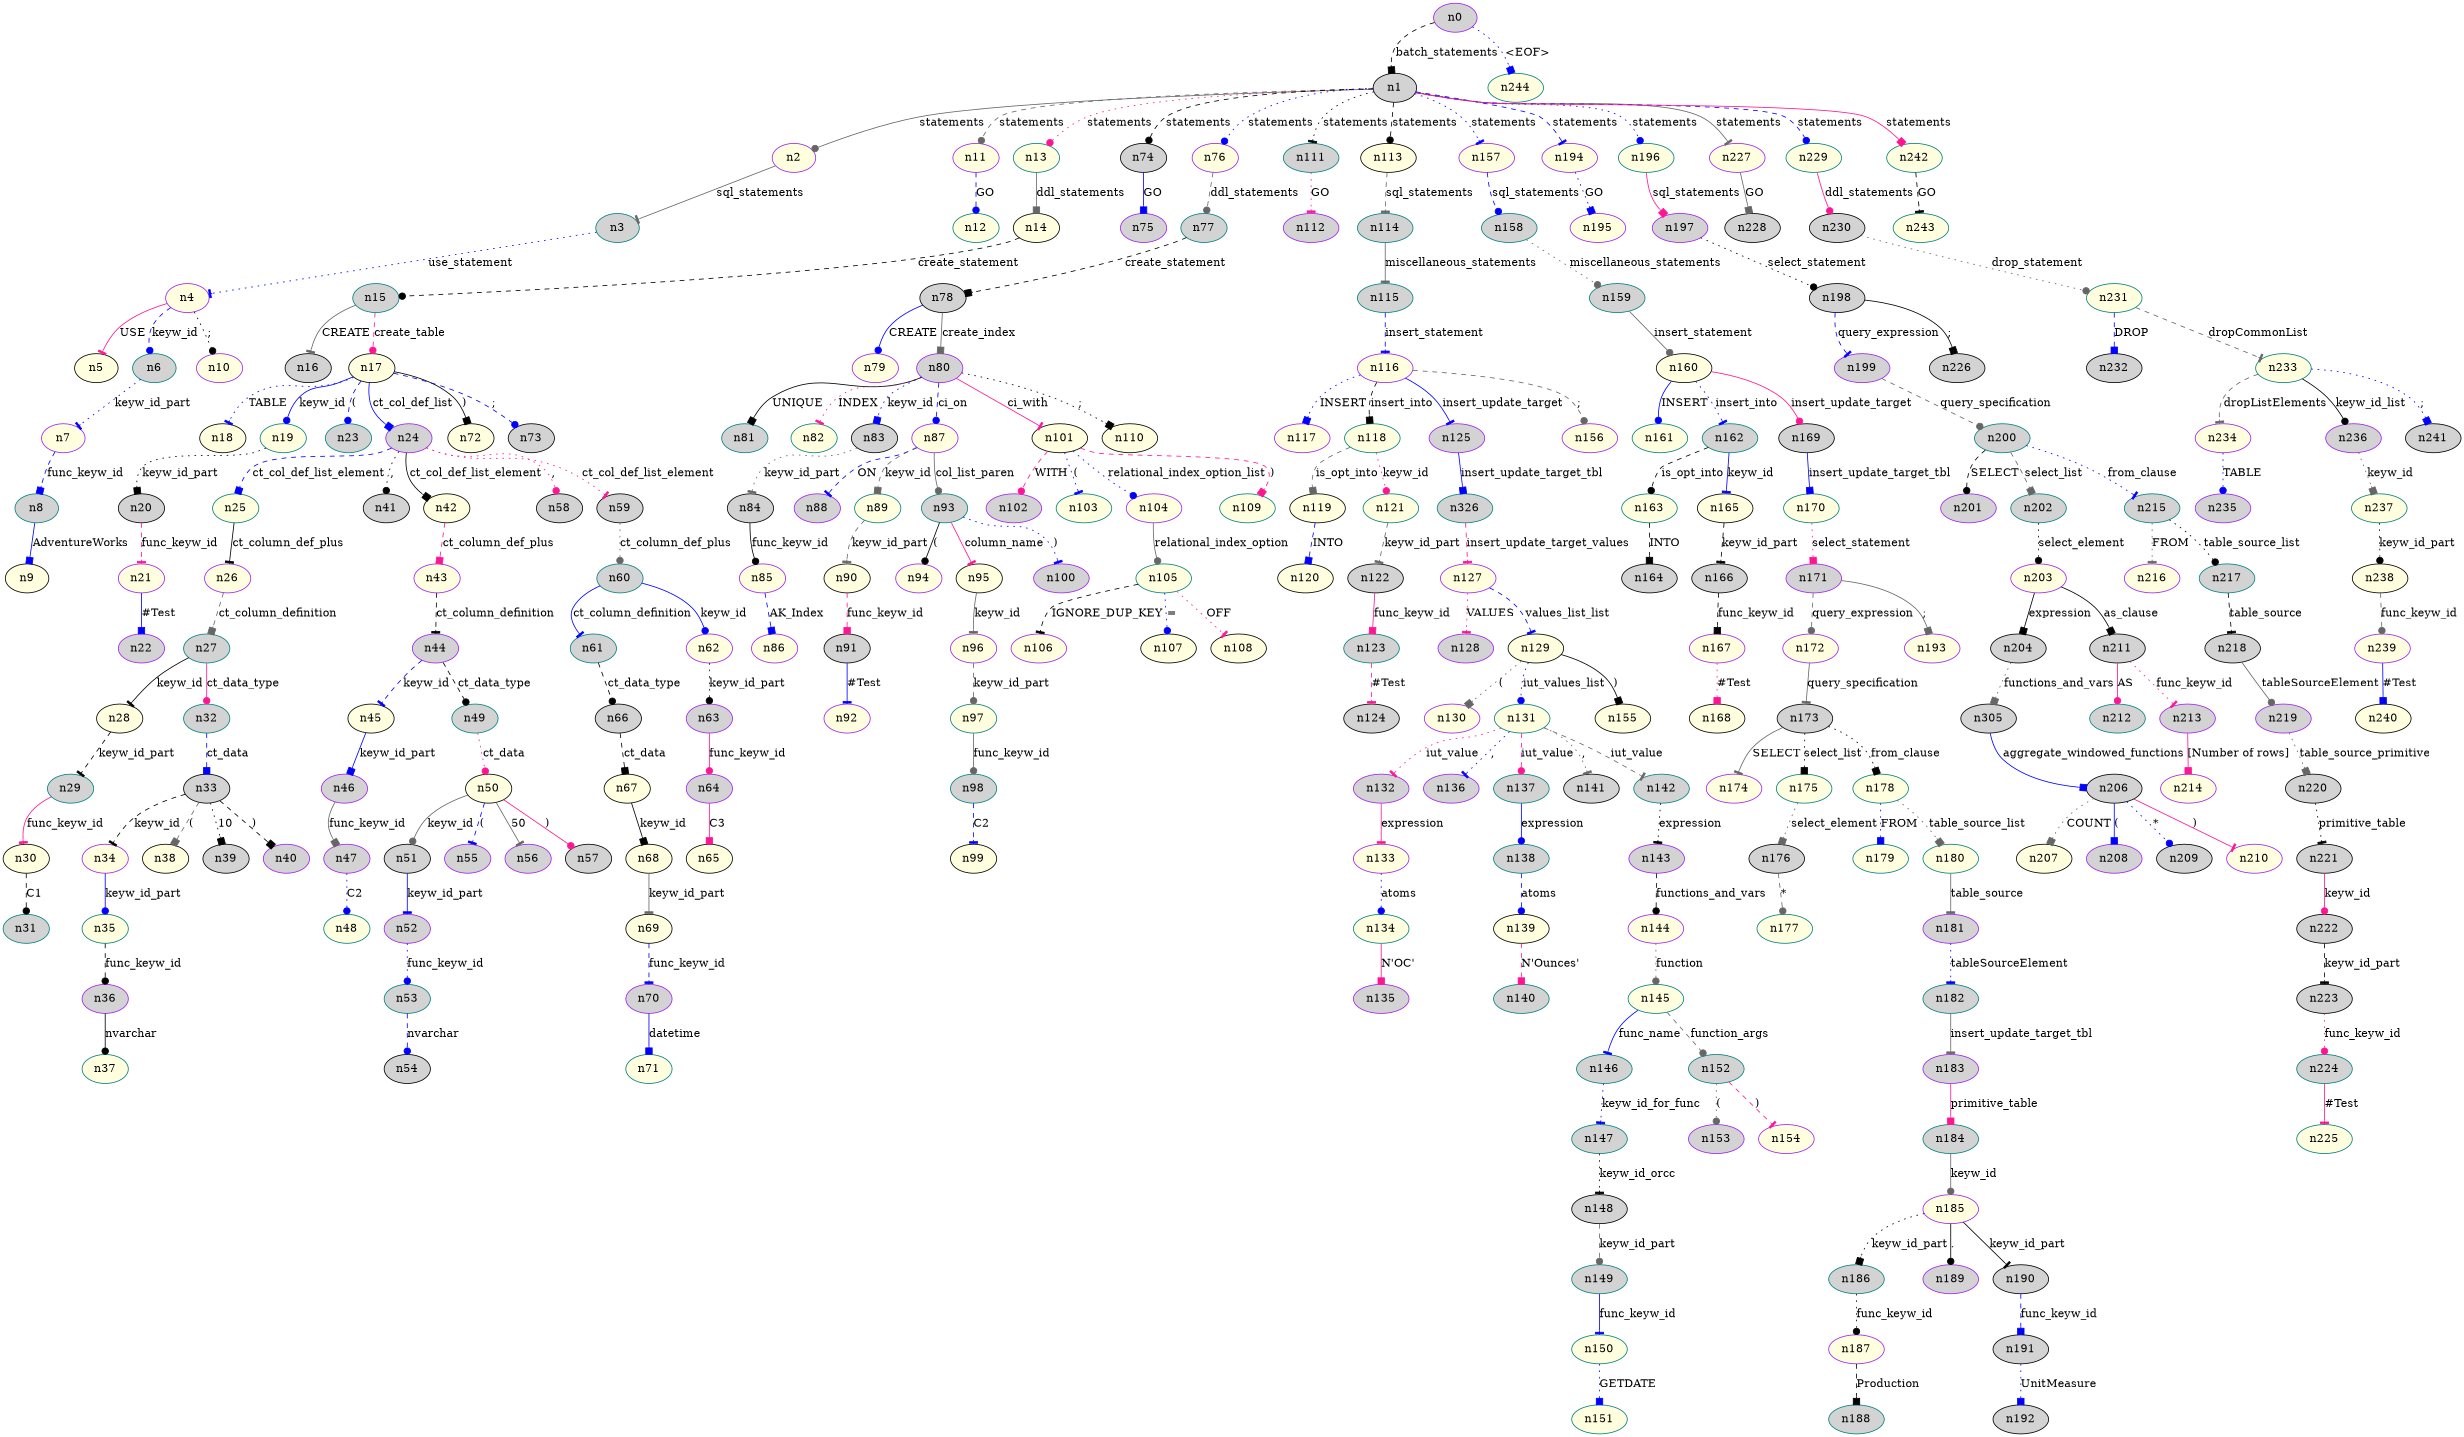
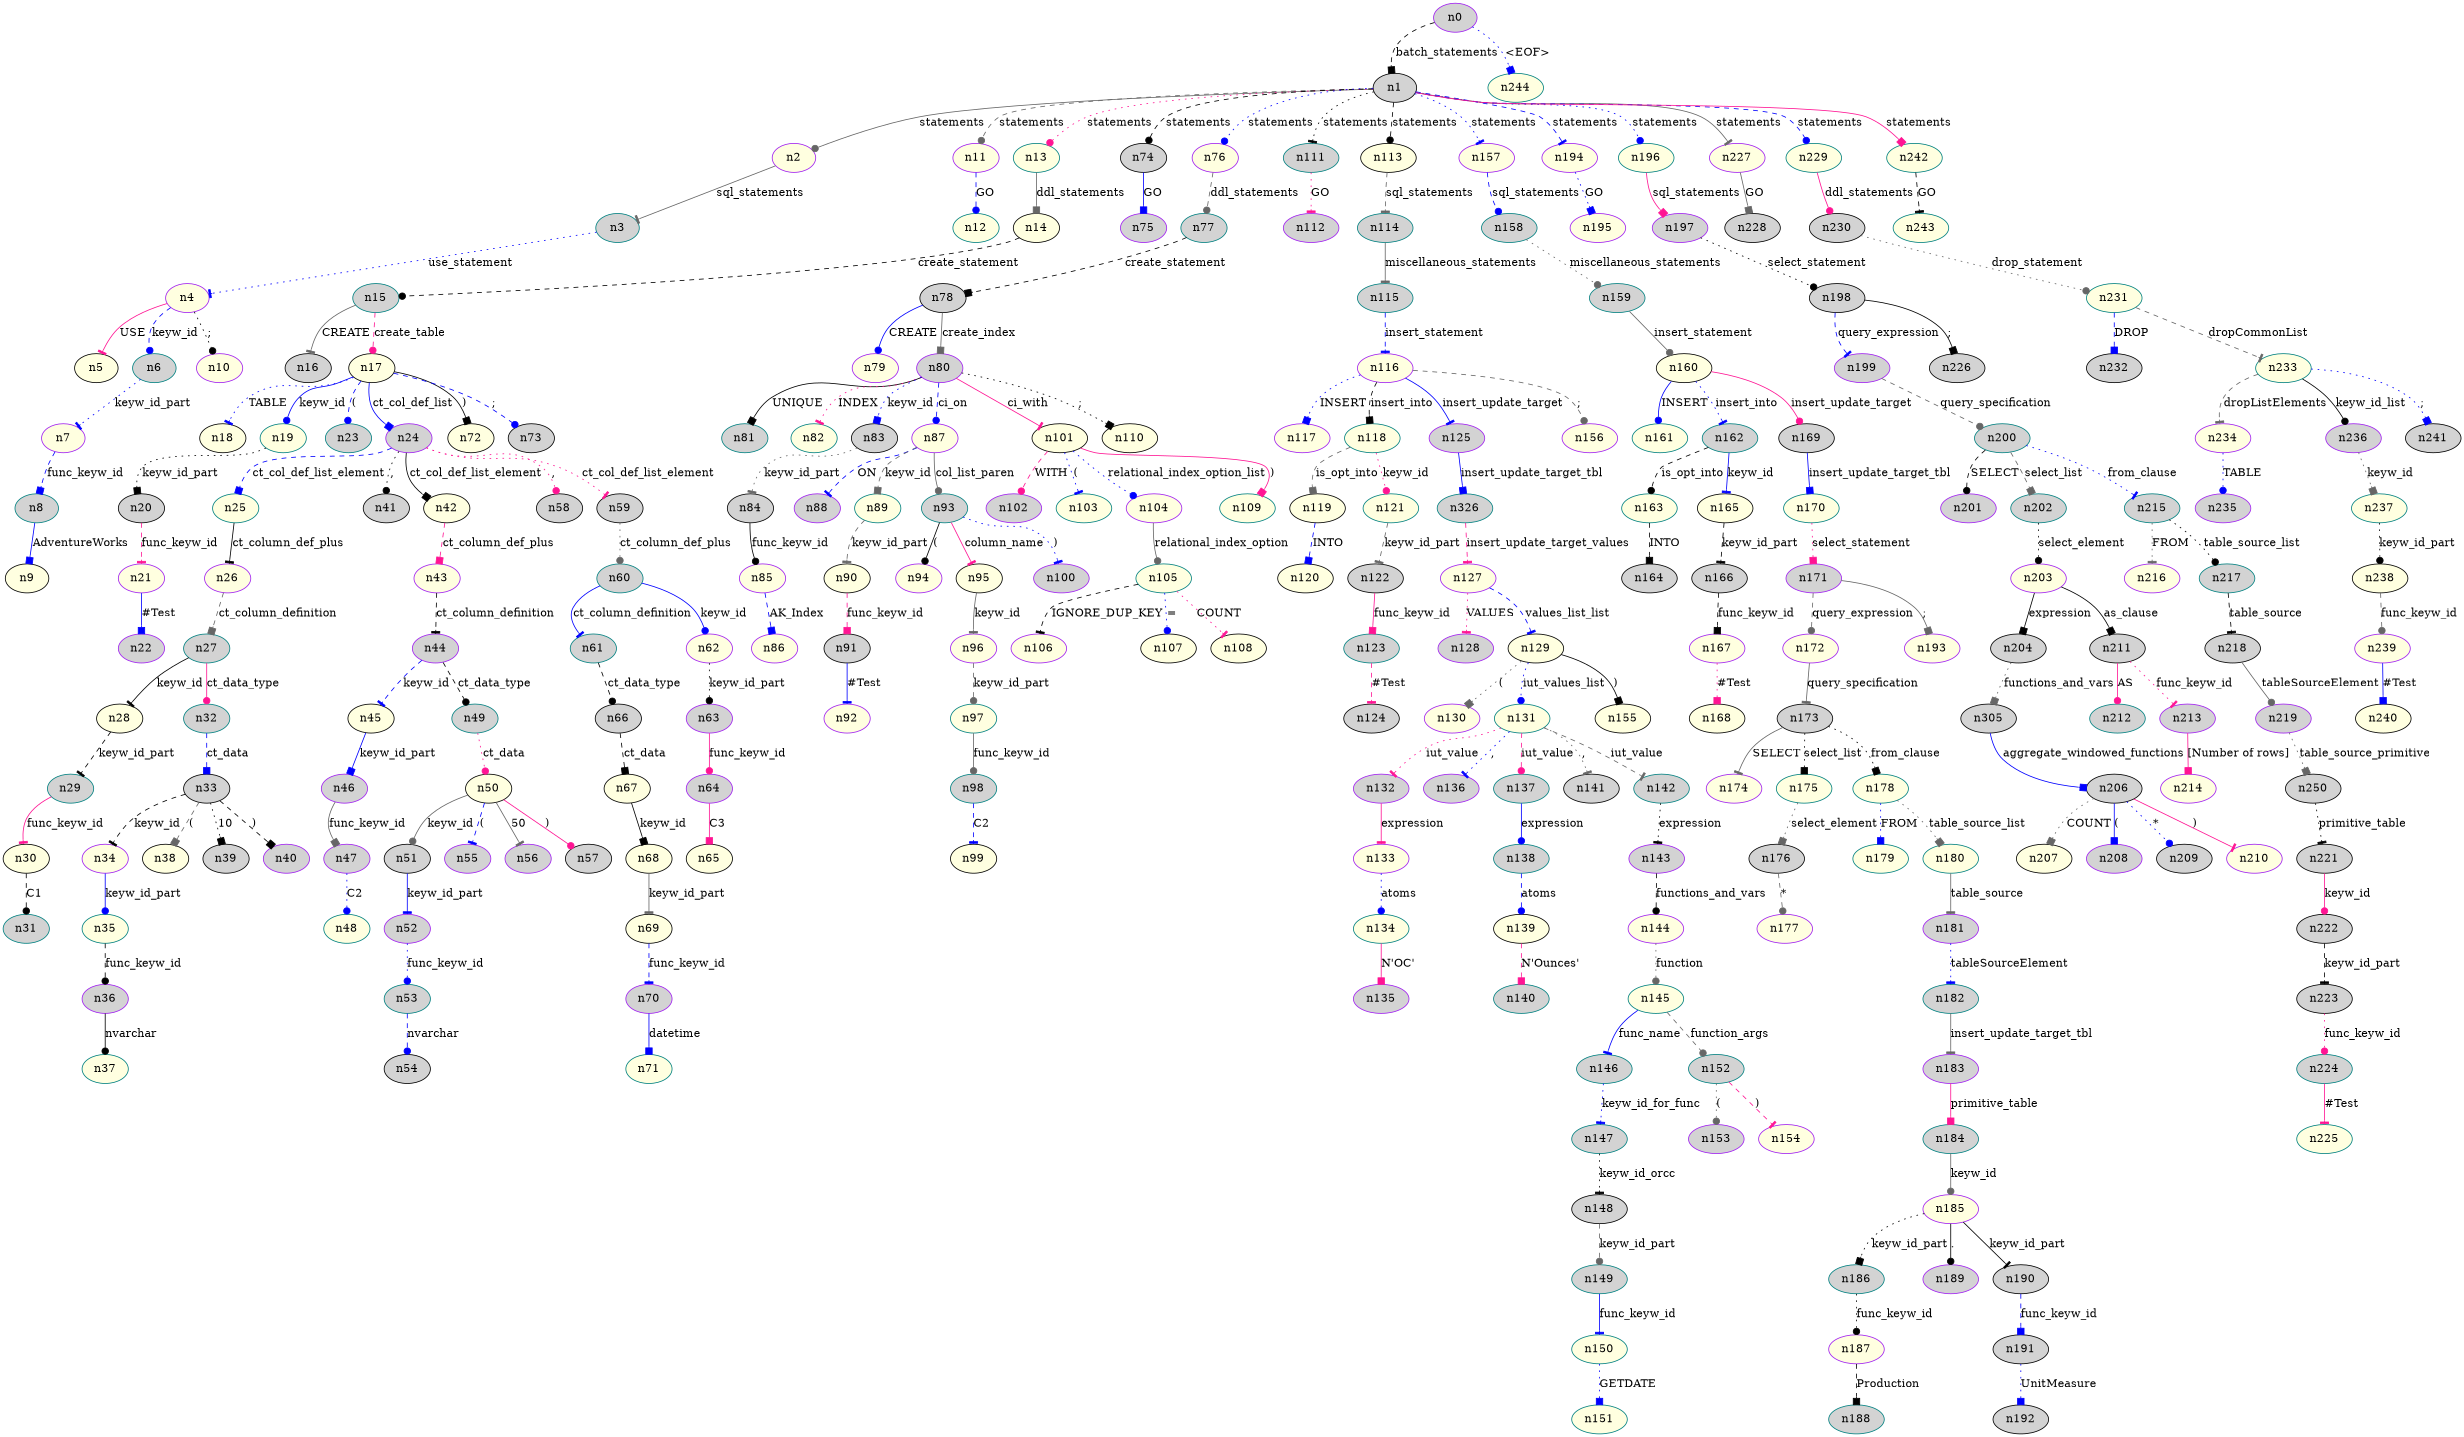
(1185, 456) -> (1185, 456)
(1219, 613) -> (1219, 613)
(2313, 789) -> (2313, 789)
(1785, 929) -> (1785, 929)
